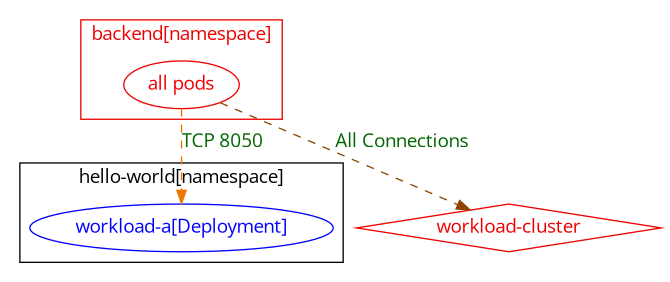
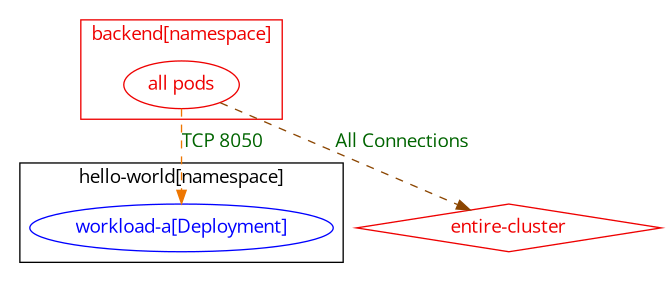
(509, 228) -> (509, 228)
